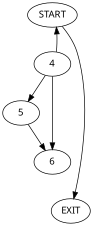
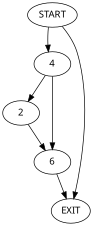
(57, 43) -> (48, 36)
(21, 113) -> (21, 113)
none -> (60, 183)
